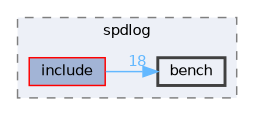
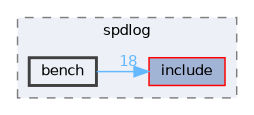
(124, 72) -> (115, 72)
